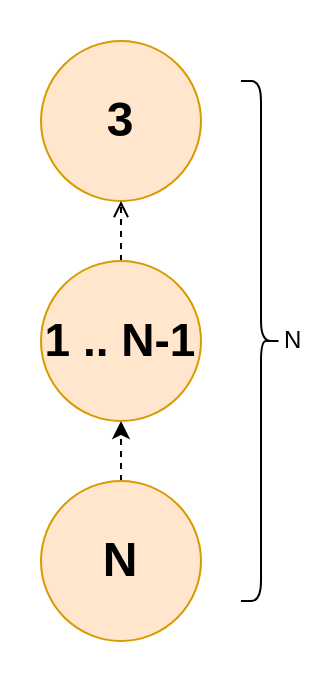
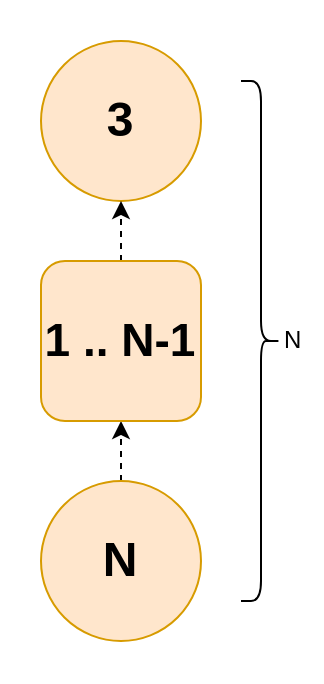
(121, 213) -> (121, 216)
(121, 341) -> (121, 341)
